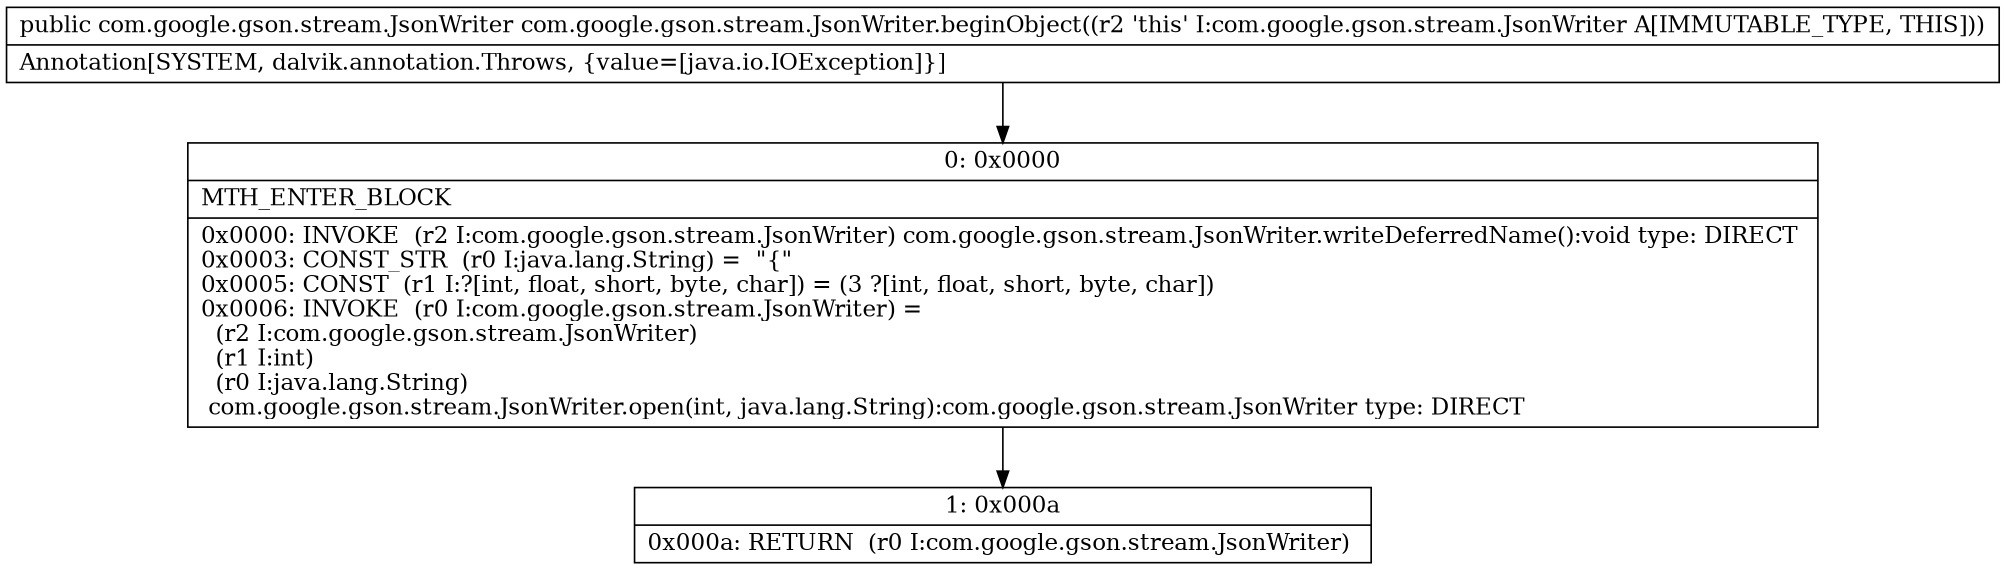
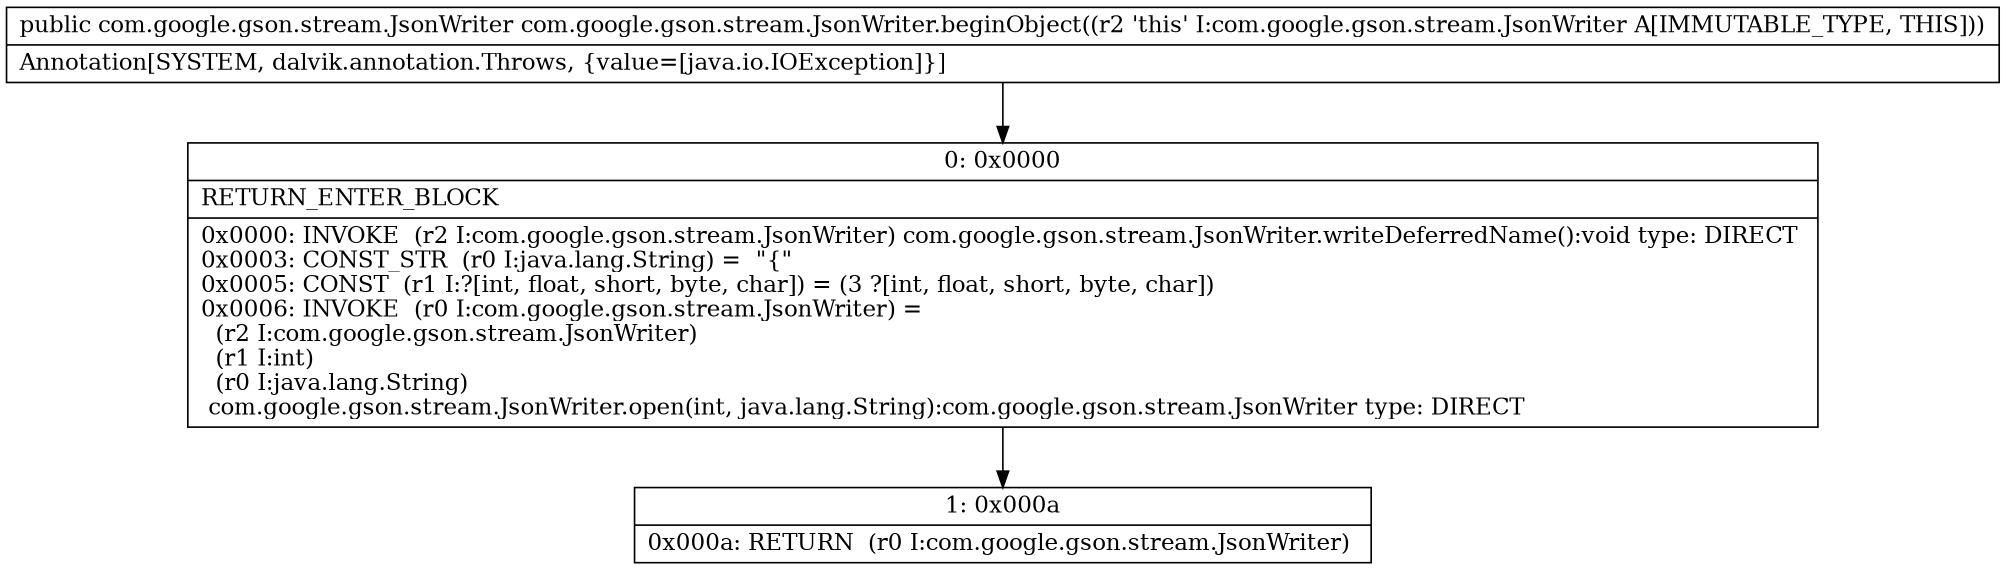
(327, 198) -> (350, 198)
